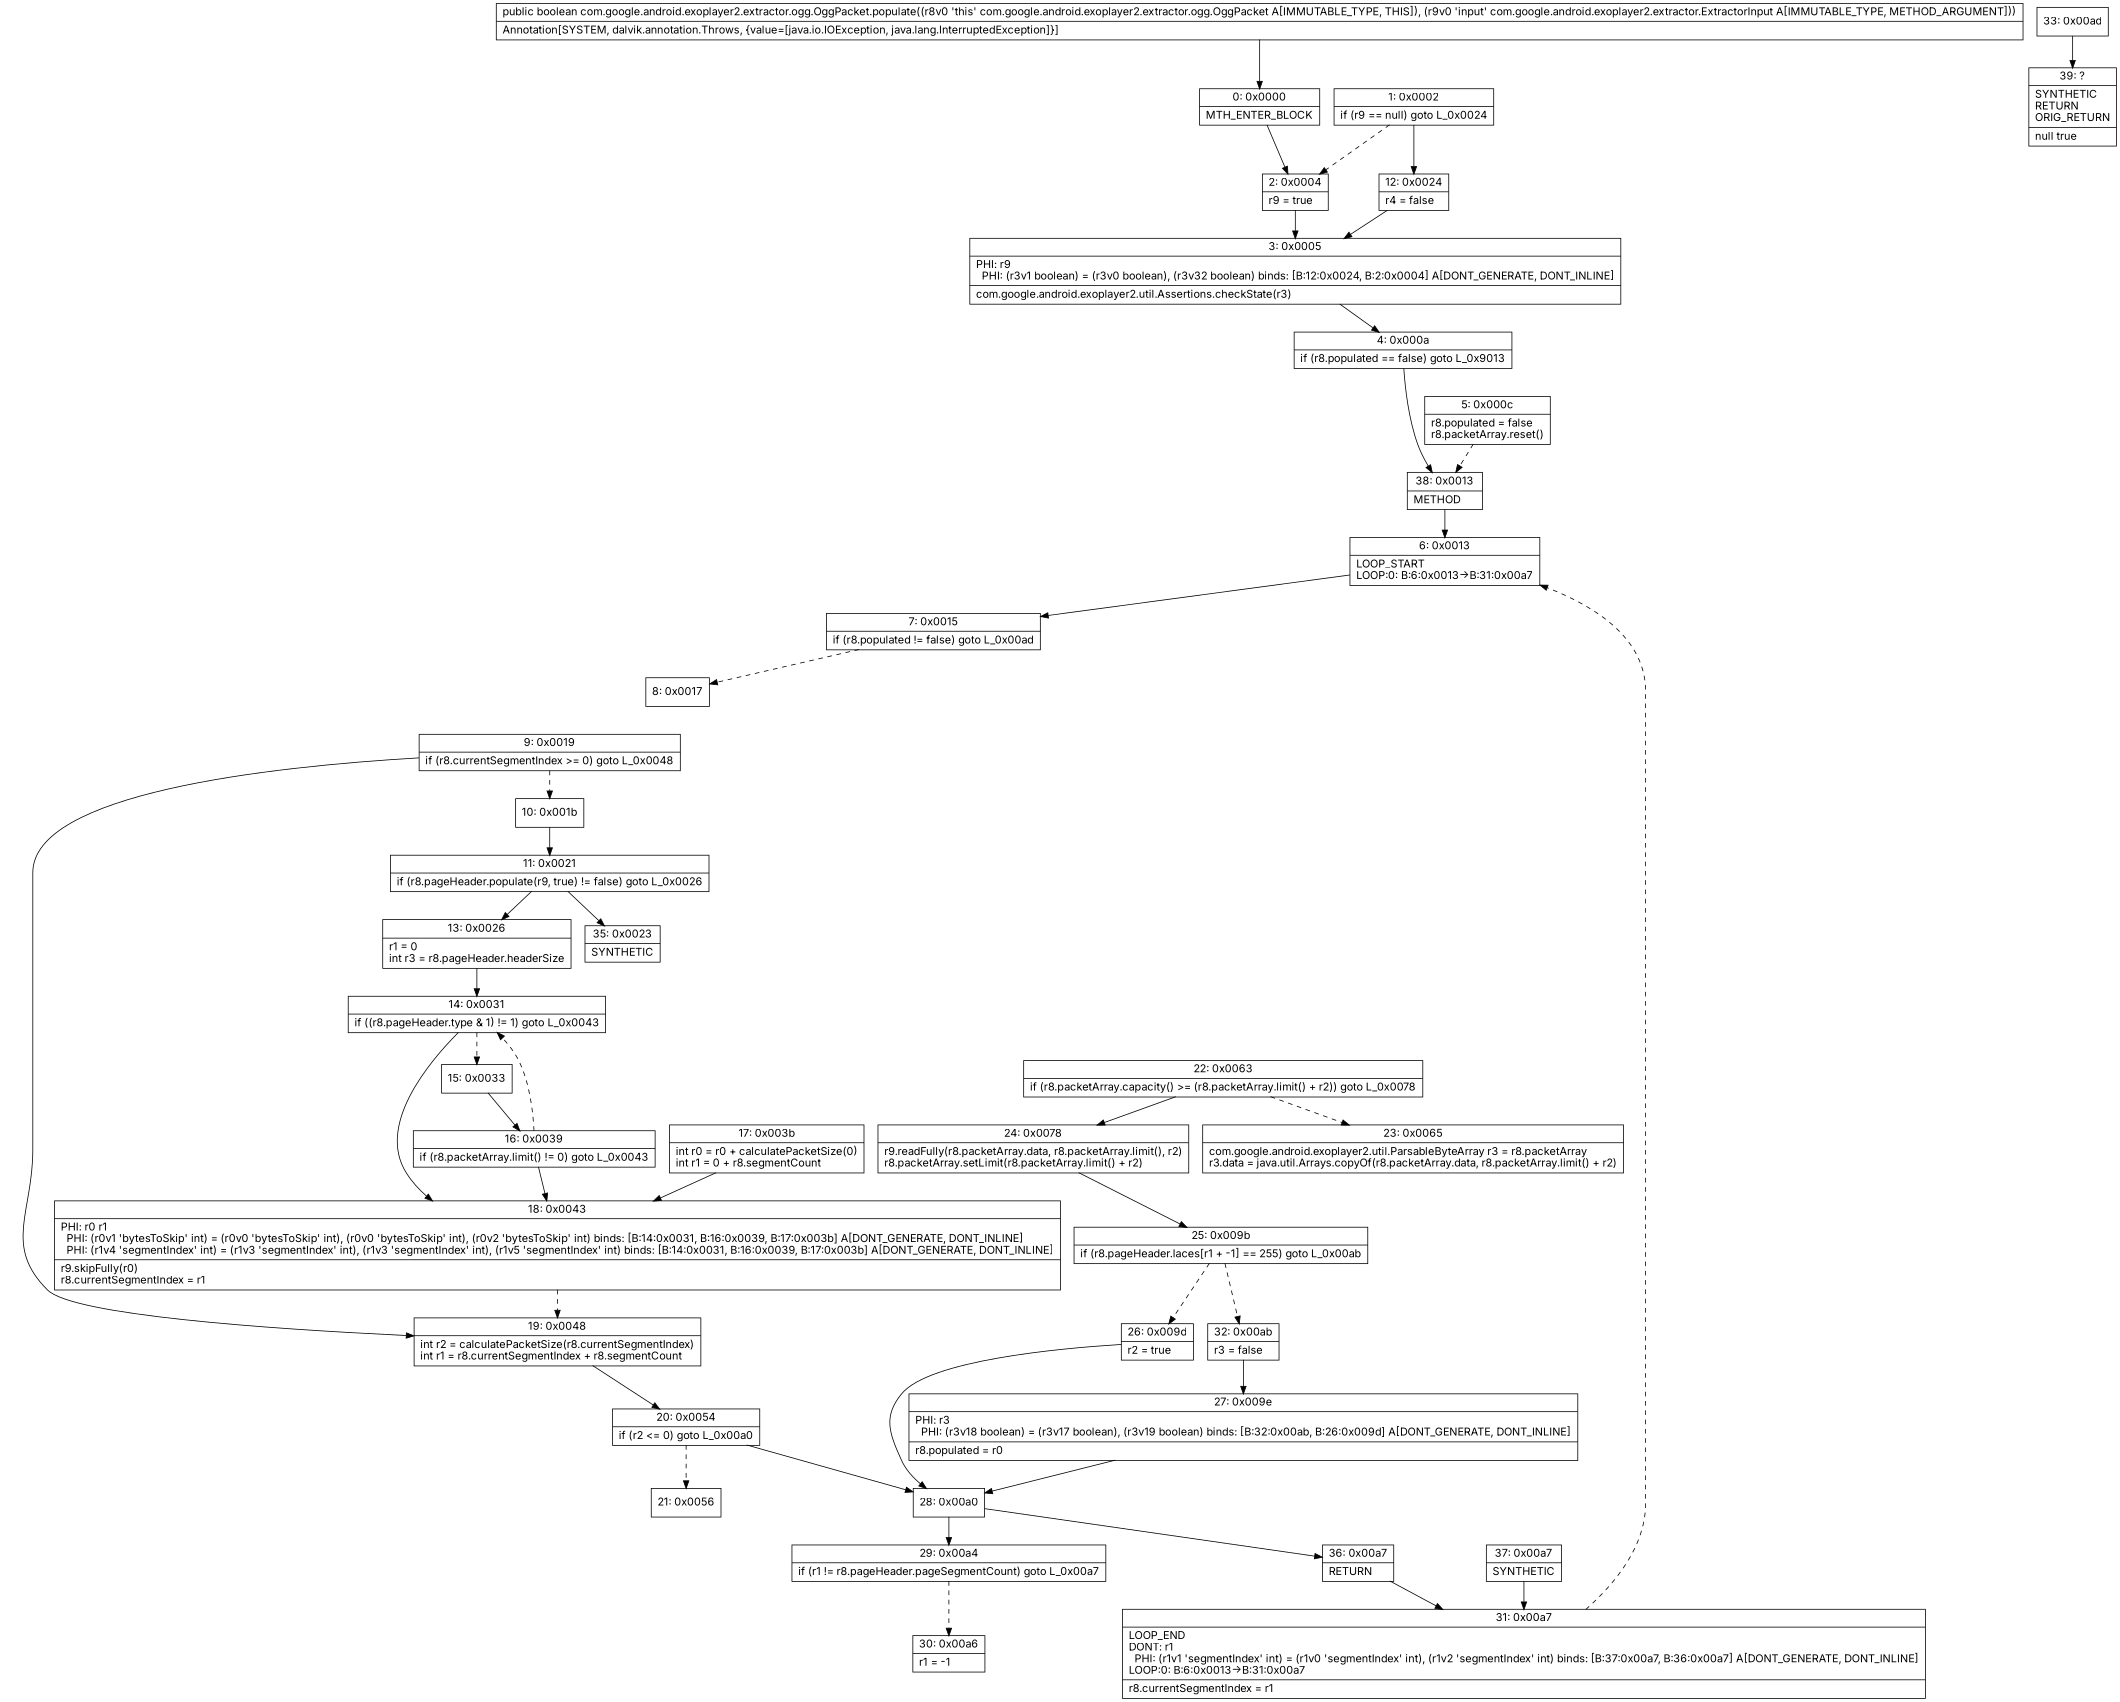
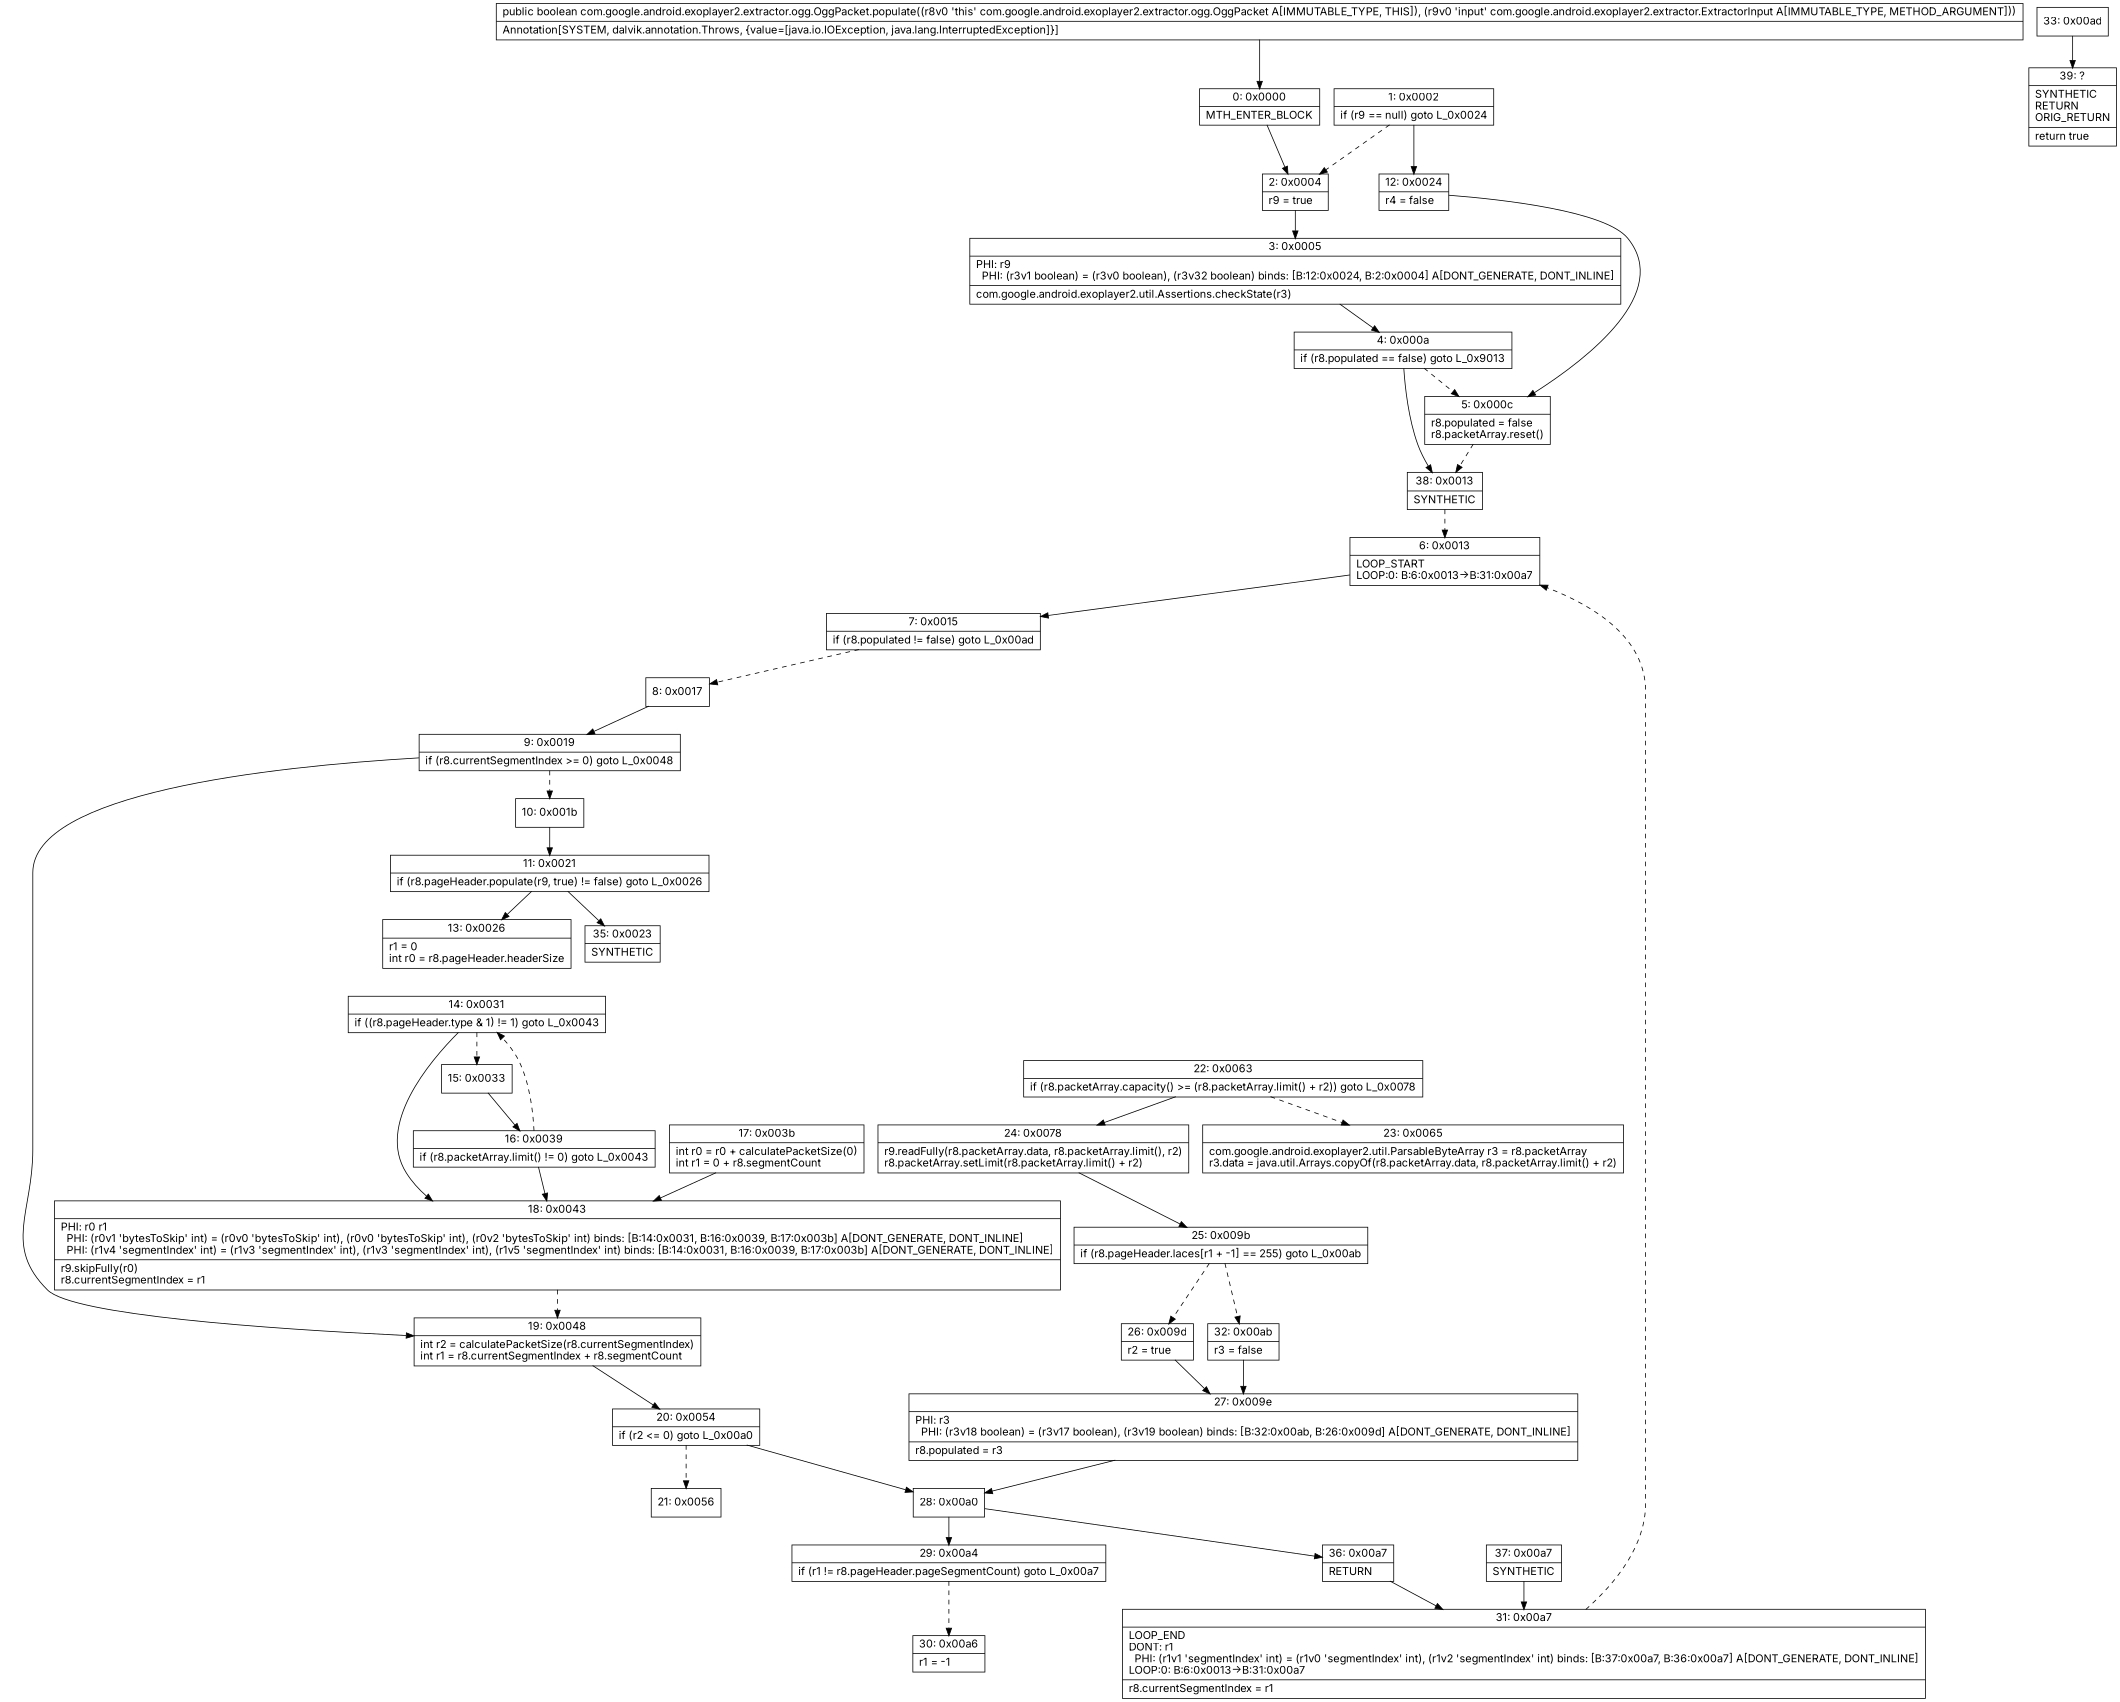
(2056, 136) -> (2062, 136)
(1369, 222) -> (1631, 245)
none -> (1438, 380)
(1437, 500) -> (1445, 500)
(1445, 520) -> (1445, 520)
none -> (621, 719)
(477, 959) -> (477, 959)
(477, 978) -> none
(958, 1367) -> (1190, 1374)
(959, 1451) -> (959, 1451)
